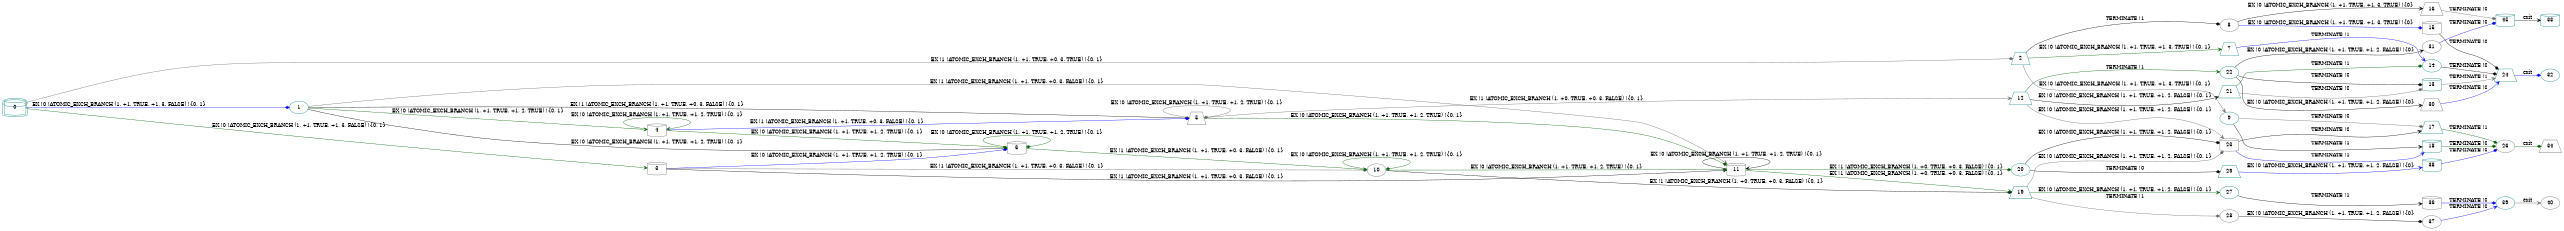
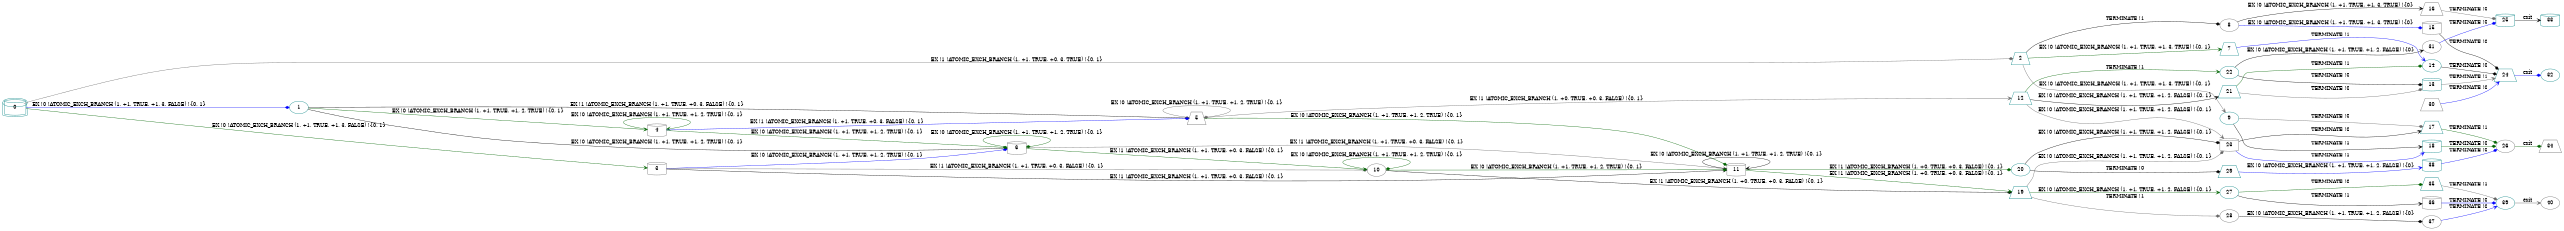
(2505, 20) -> (2505, 20)
(1021, 85) -> (1375, 146)
(2317, 110) -> none
none -> (2432, 184)
